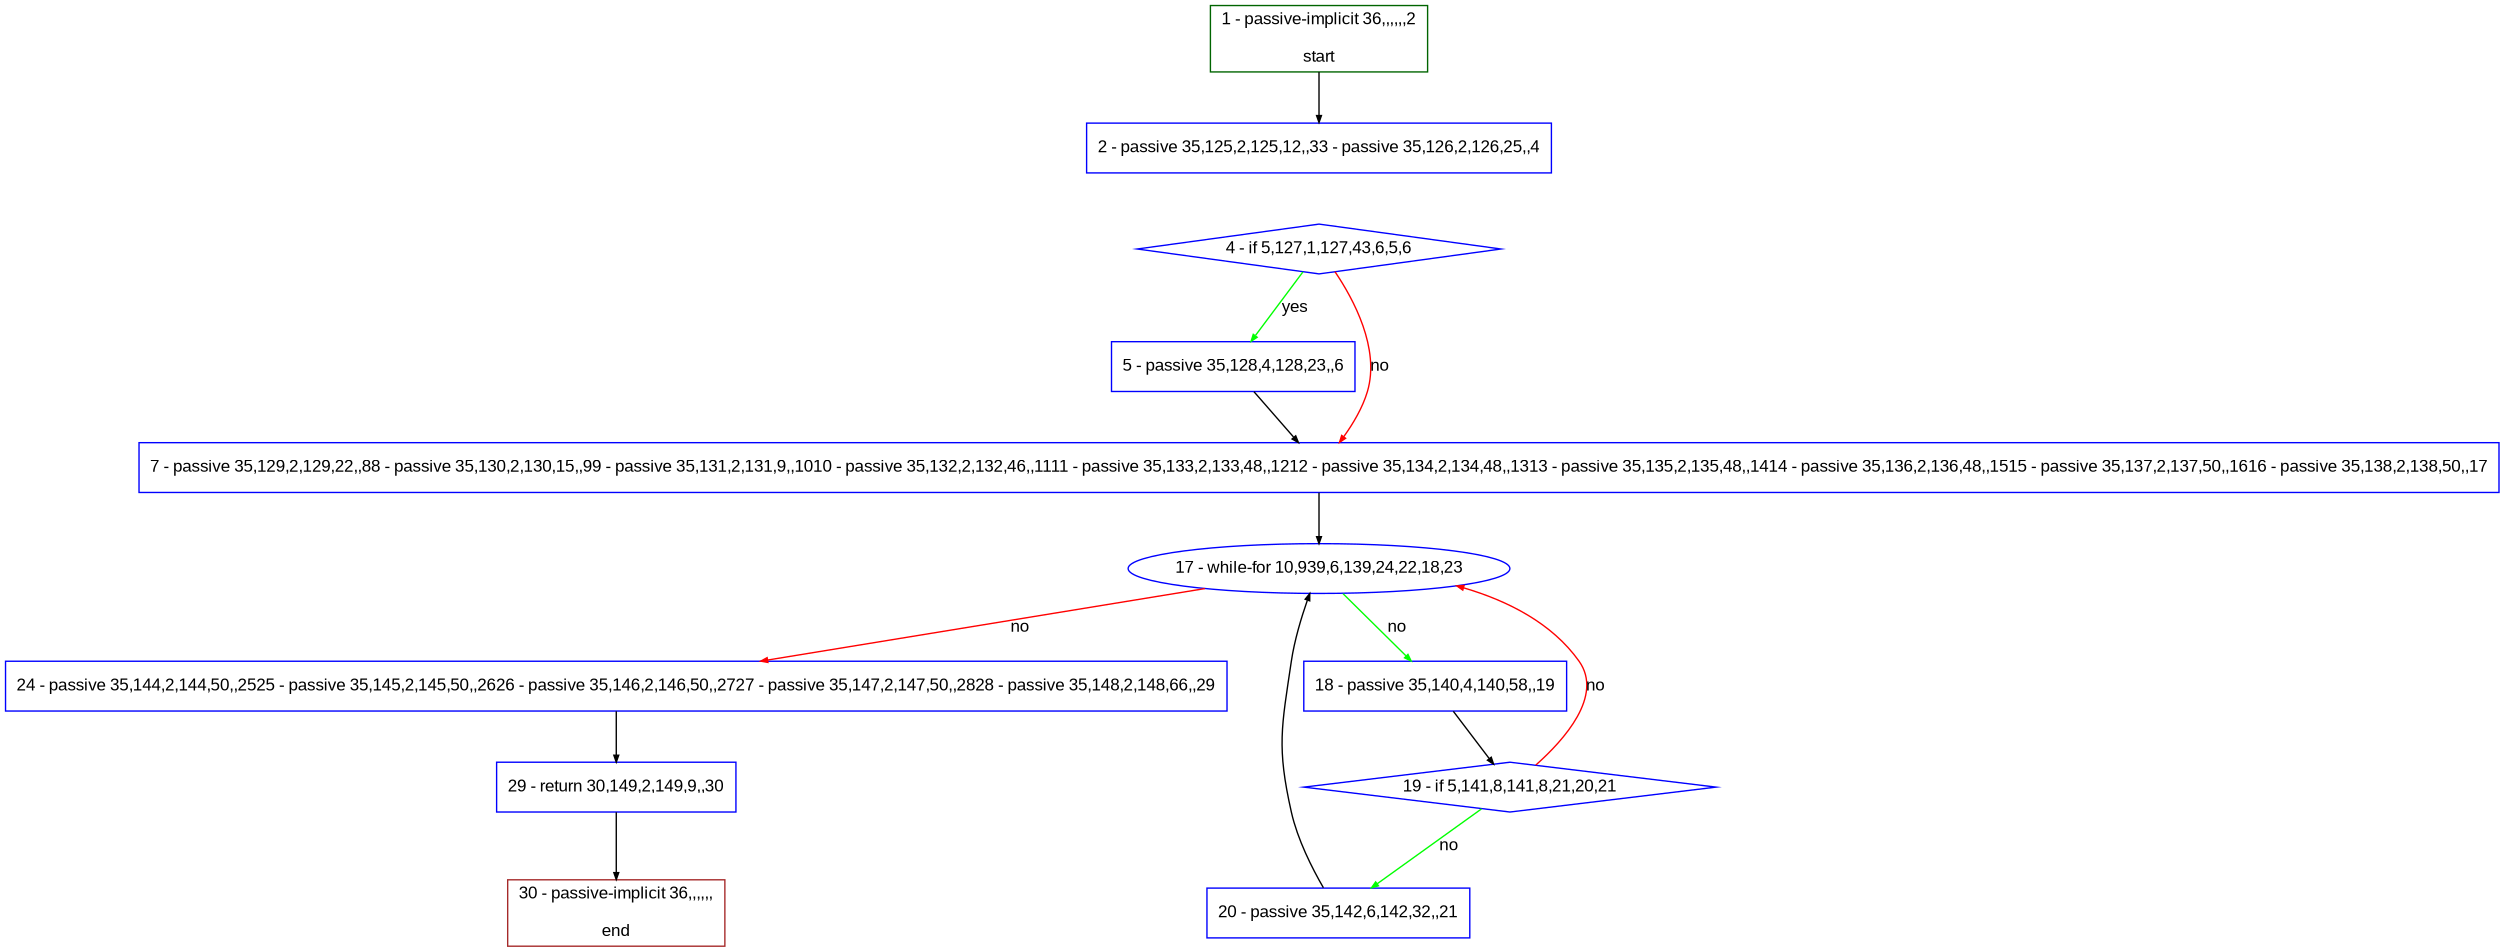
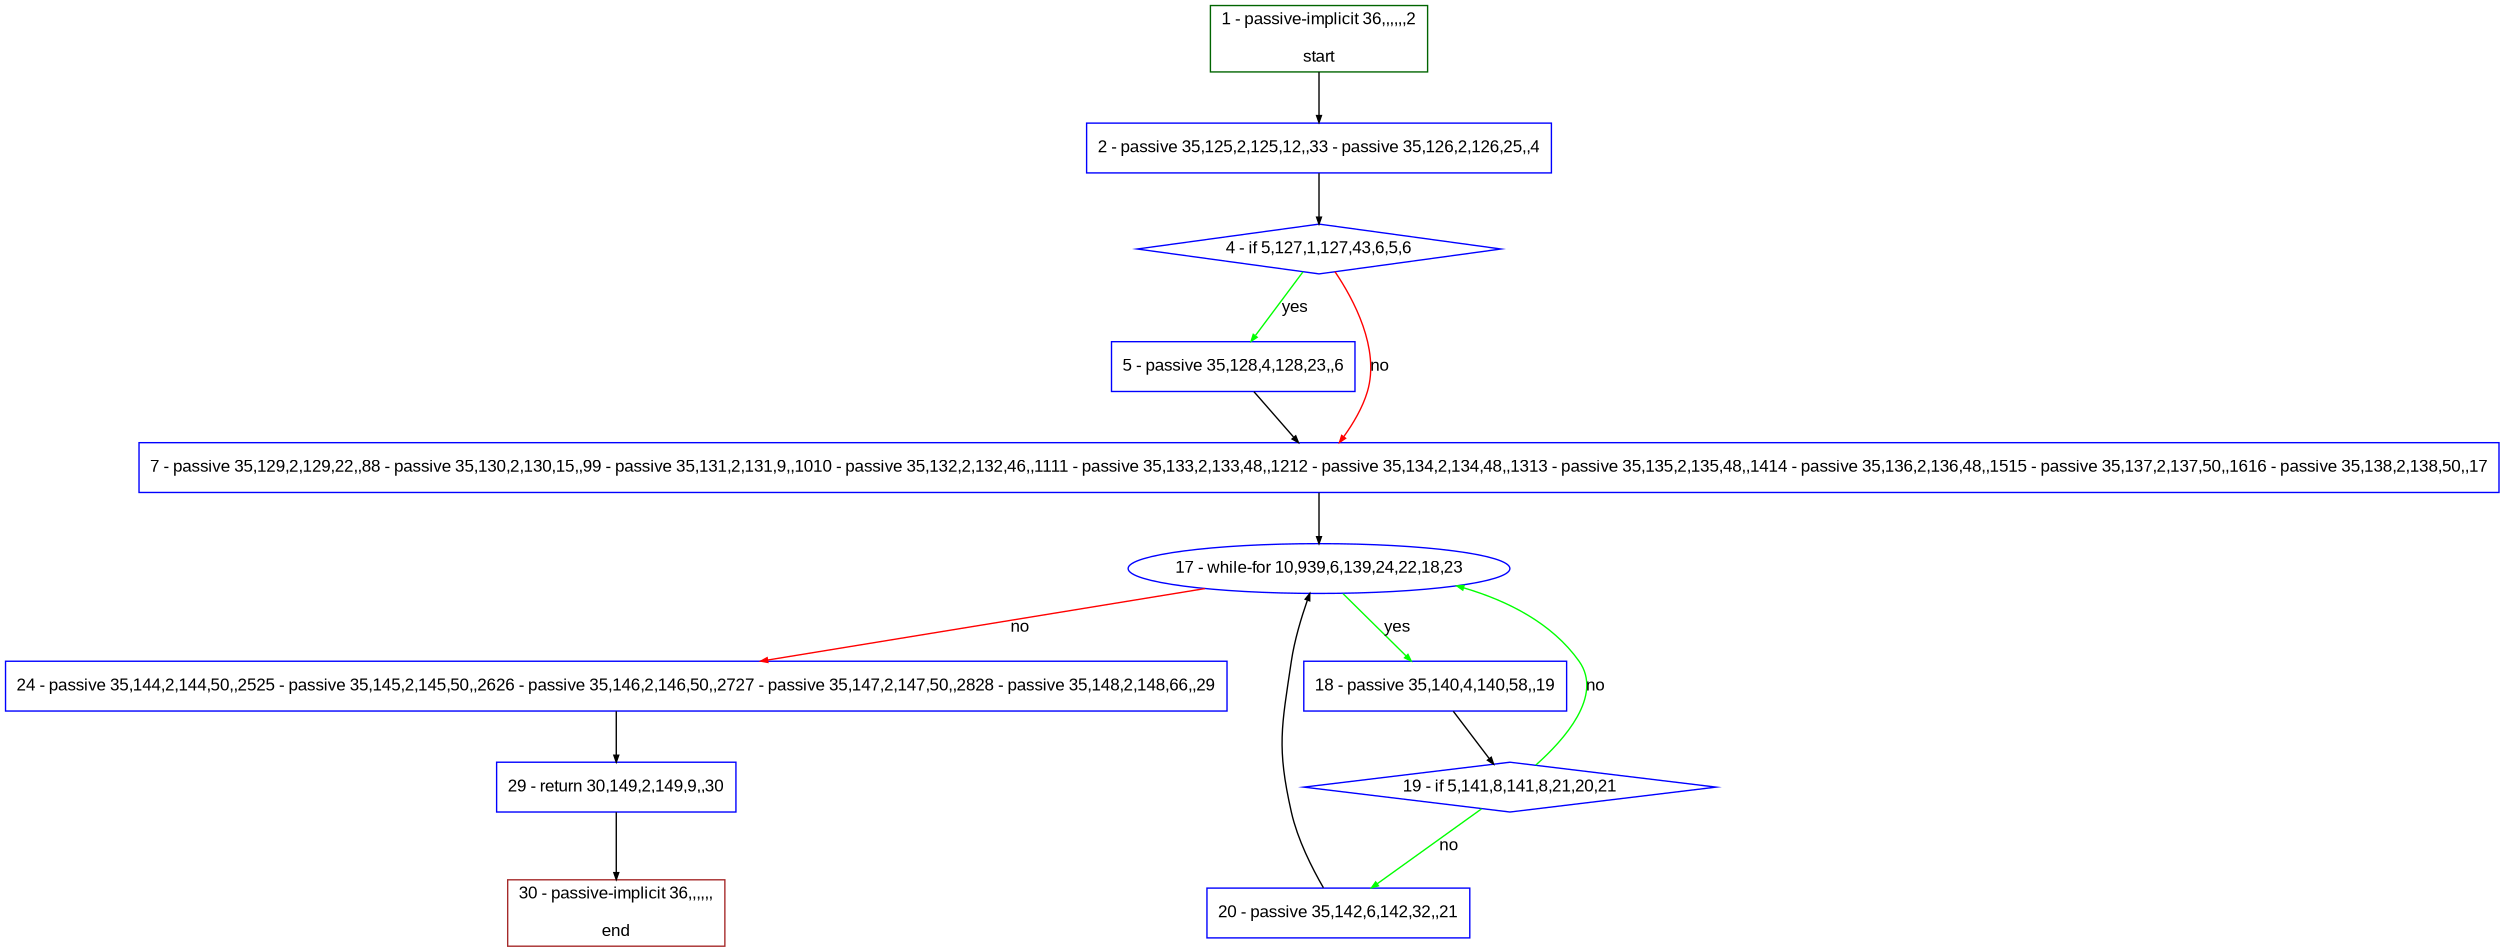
none -> (1319, 195)
(1397, 627) -> (1397, 627)
(1574, 655) -> (1574, 655)
